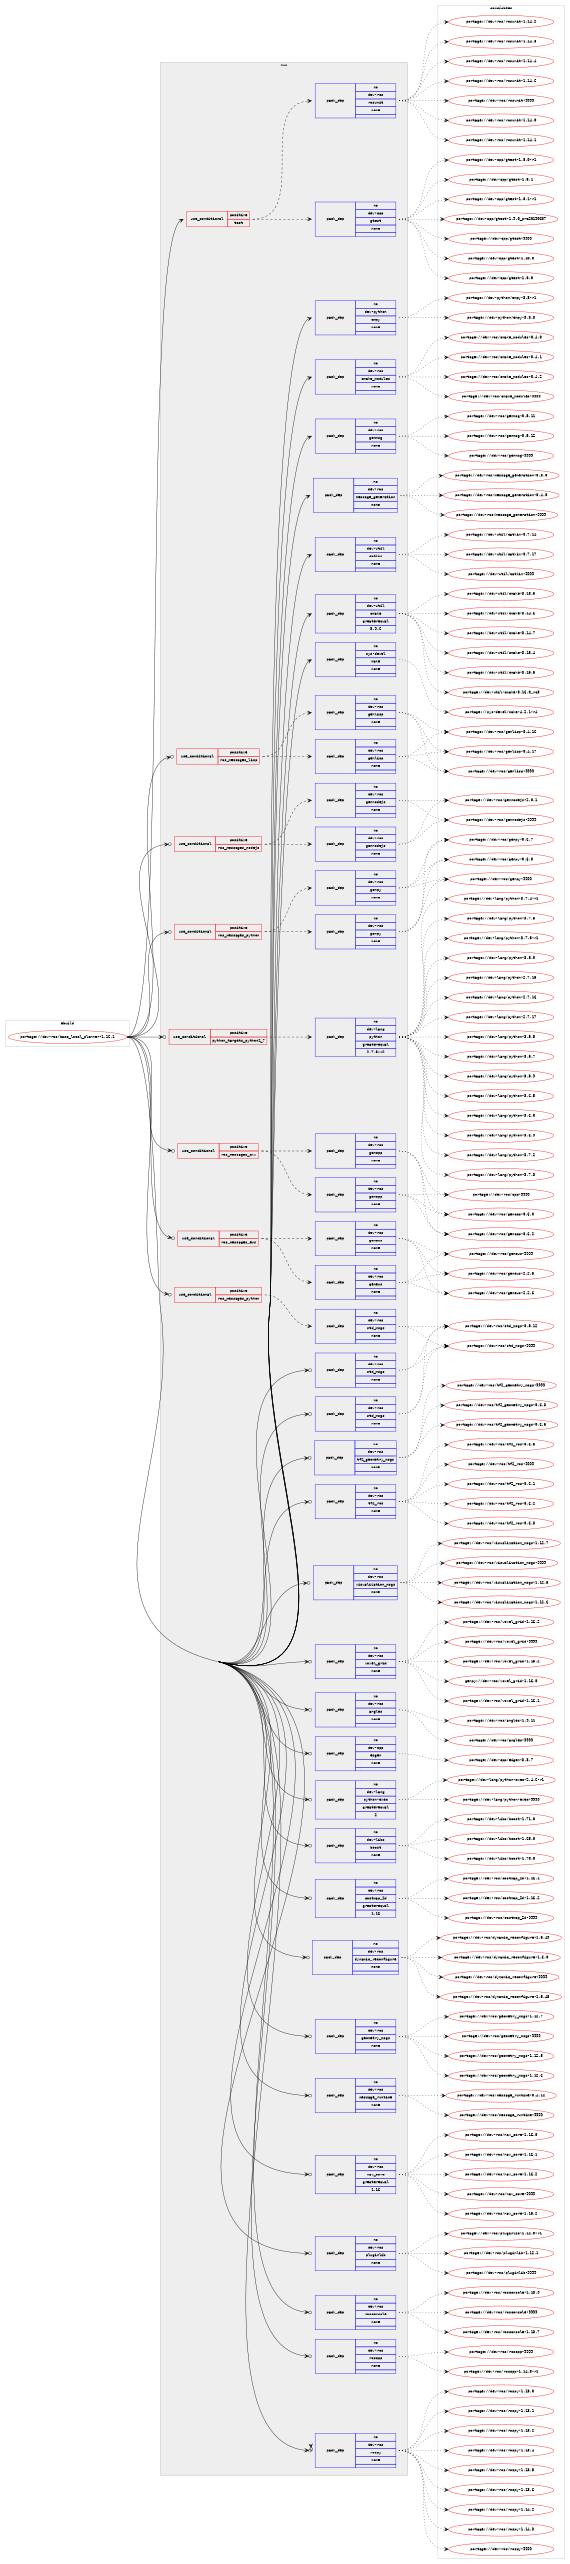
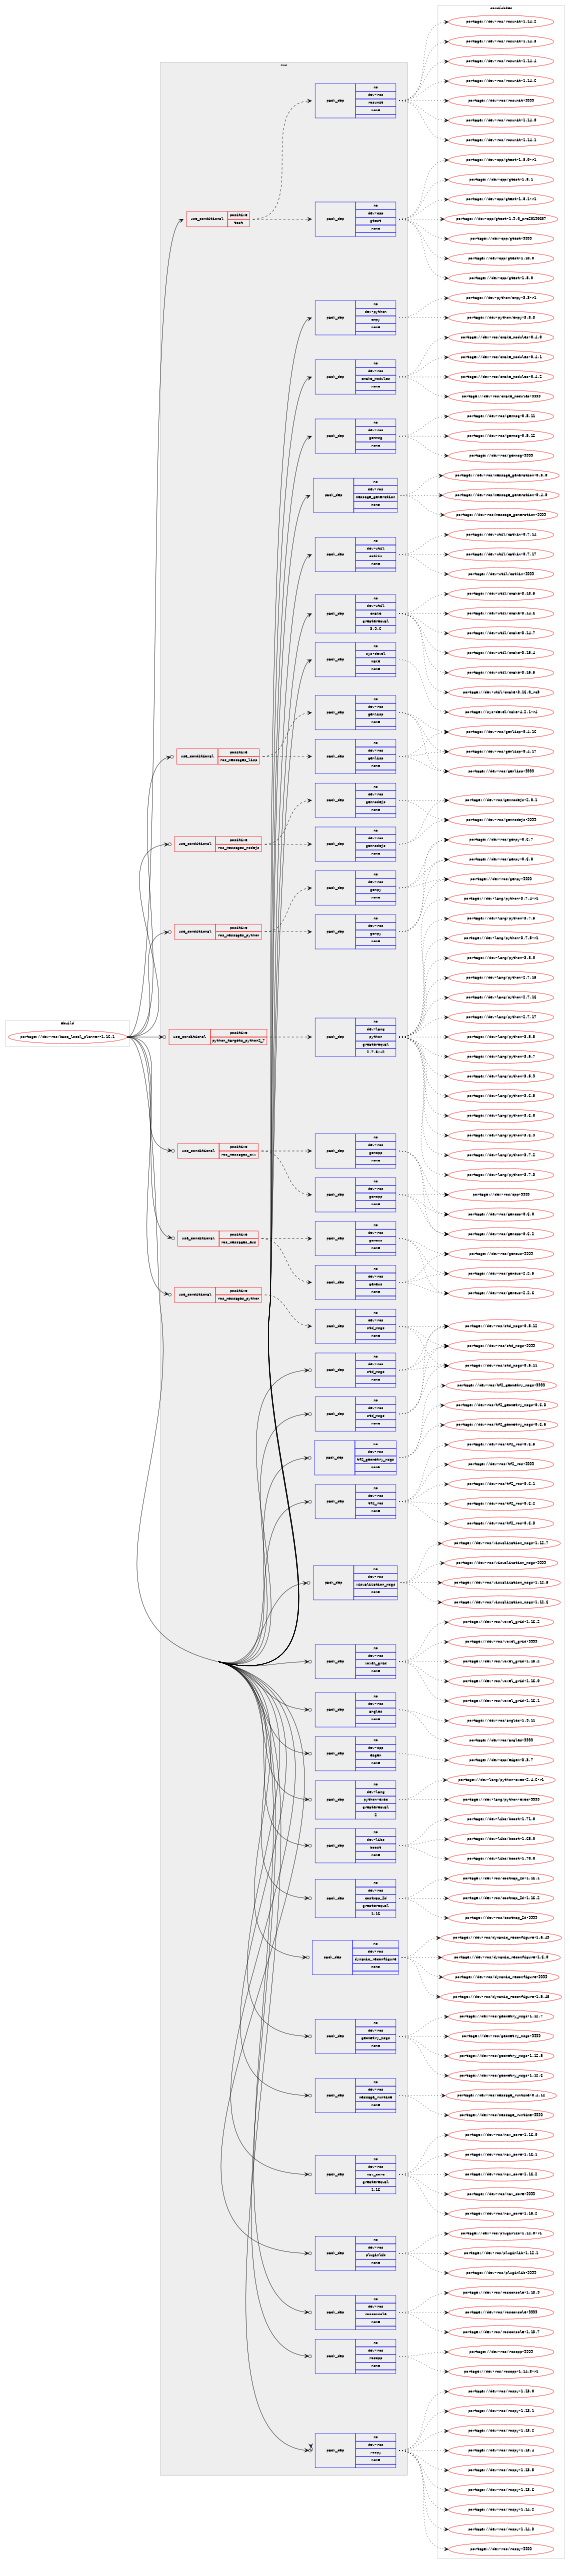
none -> (501, 1366)
(501, 1681) -> (501, 1681)
